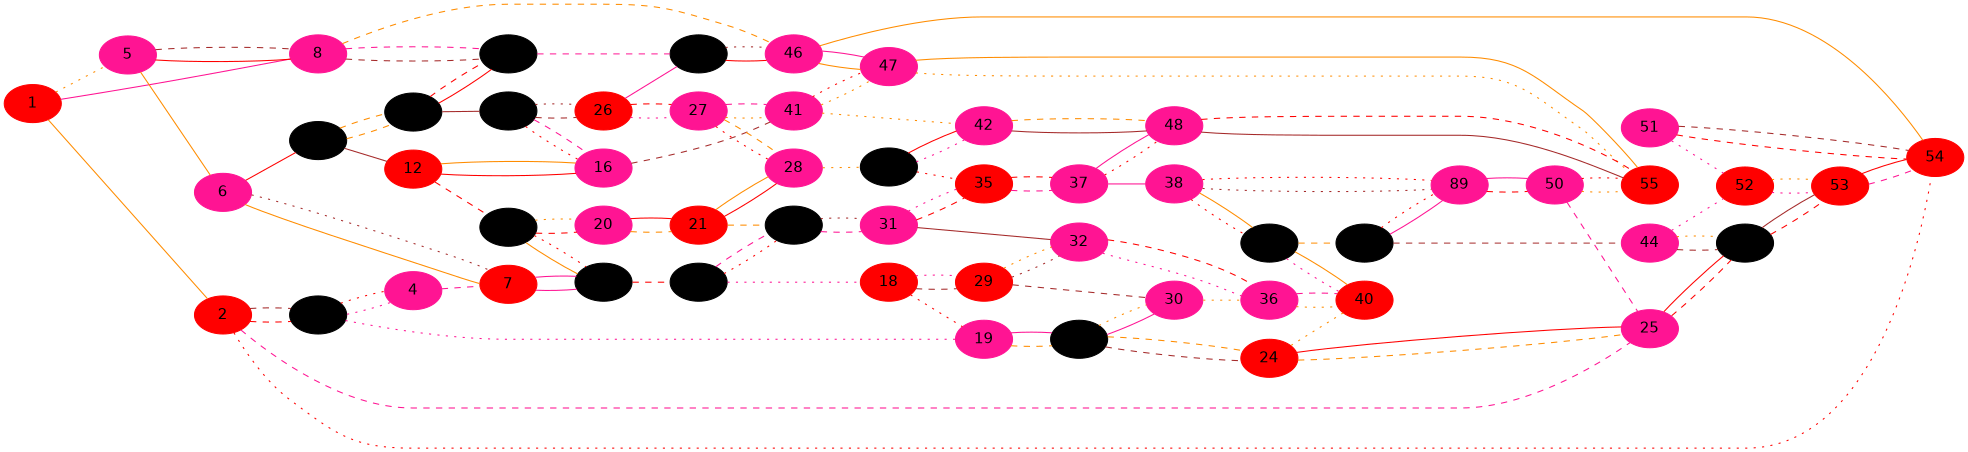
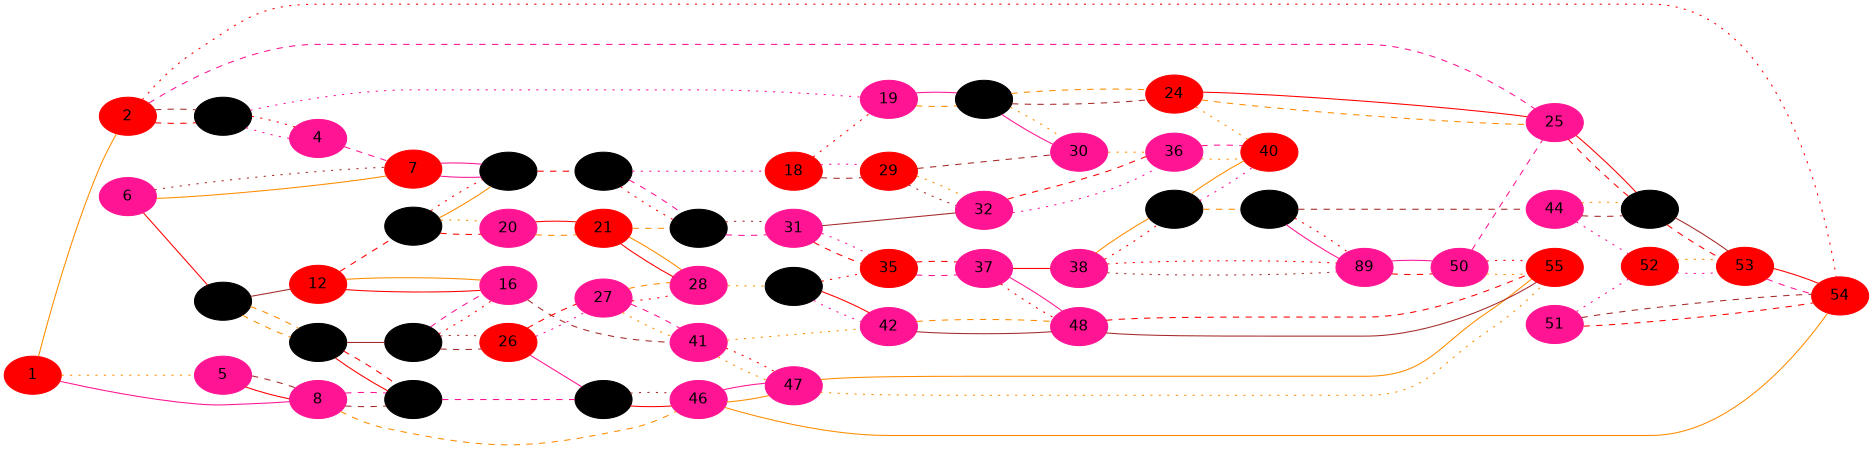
(175, 124) -> none
(1127, 184) -> (1032, 268)
